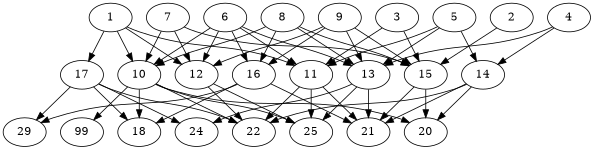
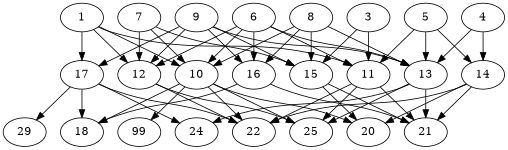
(512, 18) -> none
none -> (132, 50)
(129, 104) -> none
